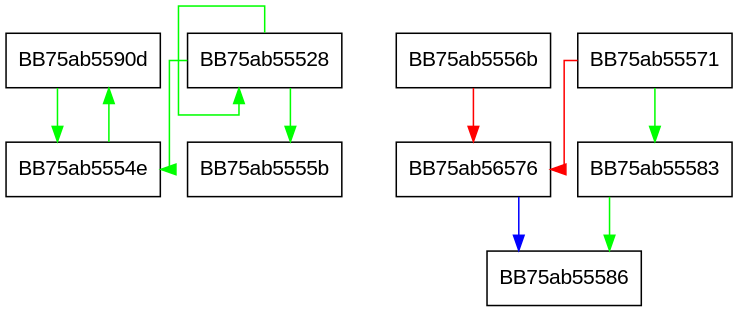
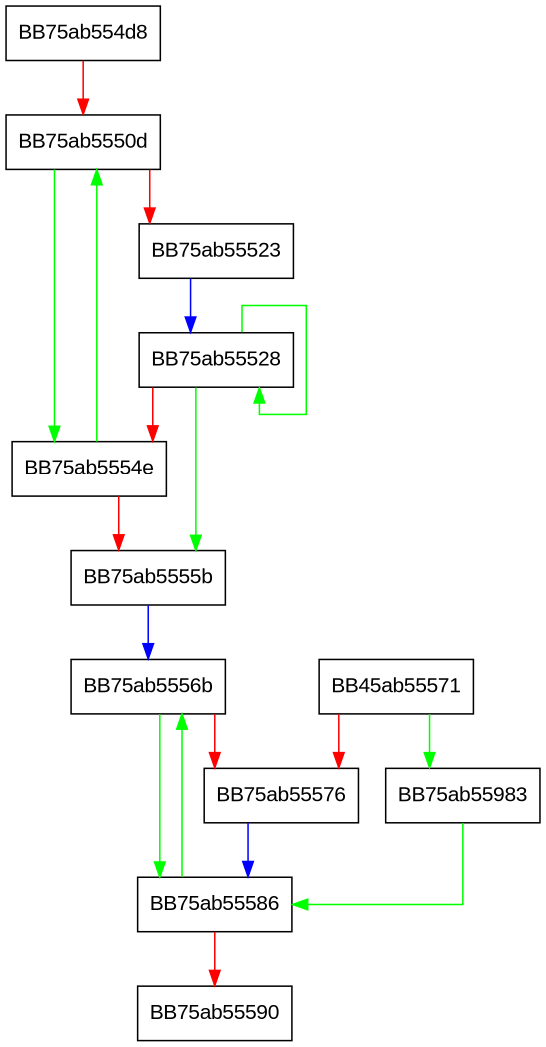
none -> (83, 33)
(83, 61) -> (83, 142)
(655, 61) -> (396, 687)
(169, 106) -> (153, 407)
(473, 169) -> (281, 796)
(655, 169) -> (463, 796)
none -> (216, 251)
none -> (119, 516)
none -> (148, 624)
none -> (160, 788)
none -> (182, 803)
none -> (215, 1013)
